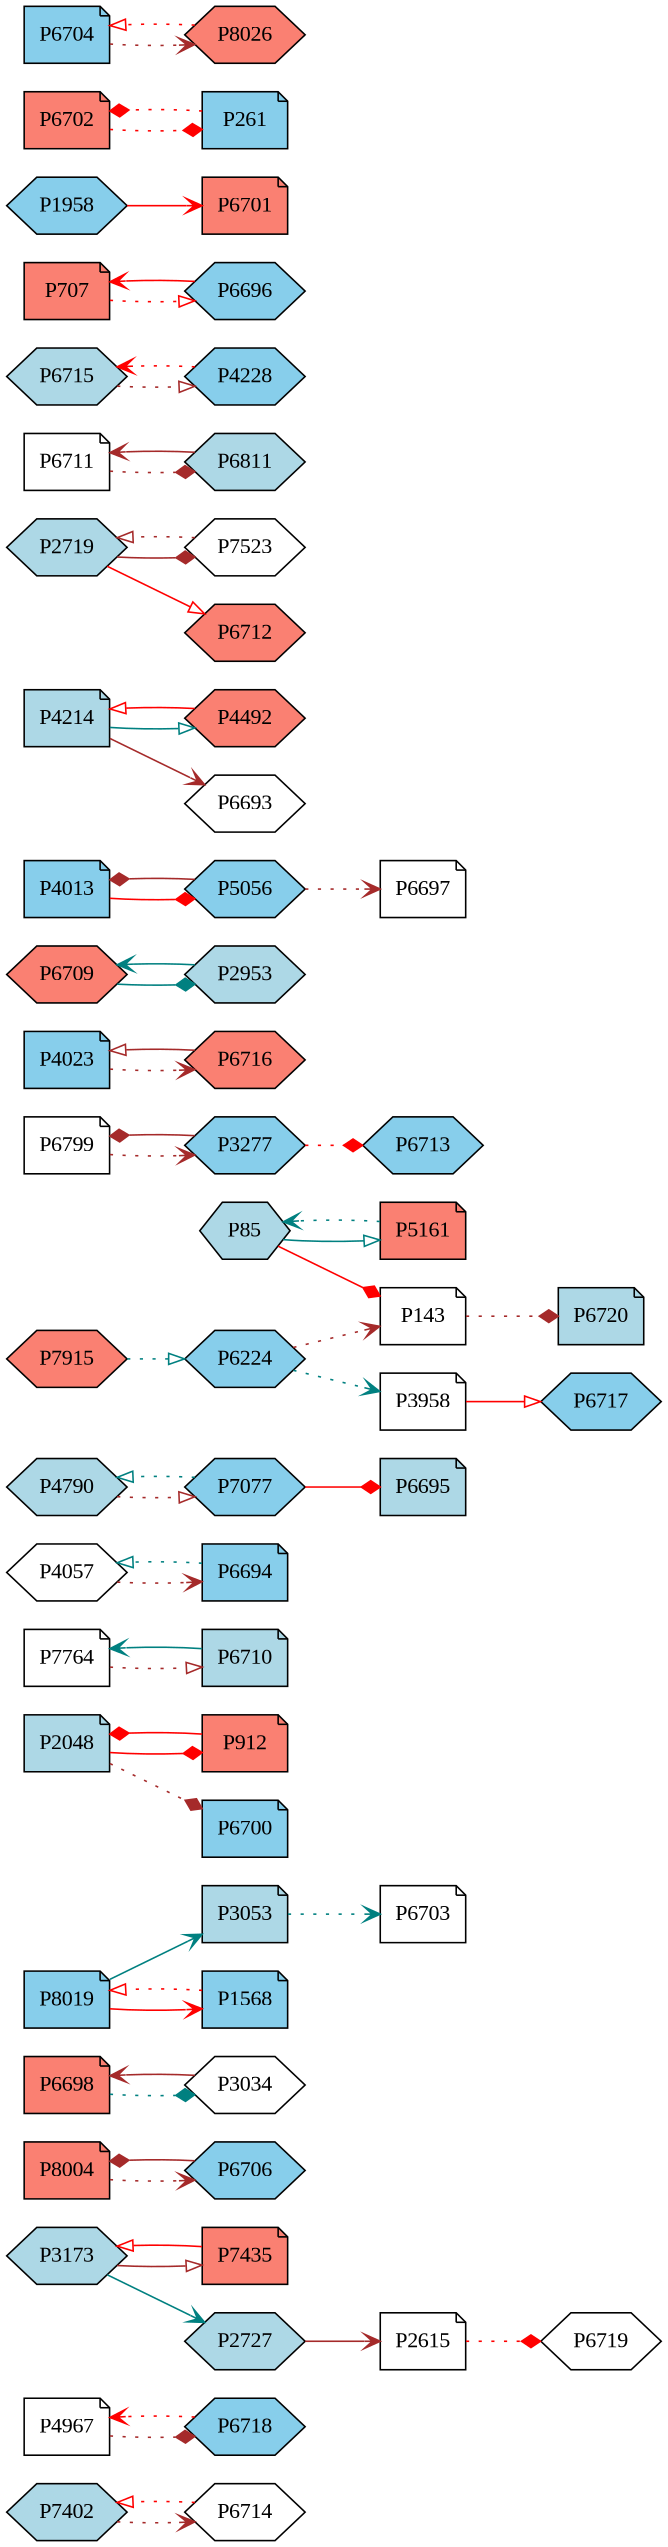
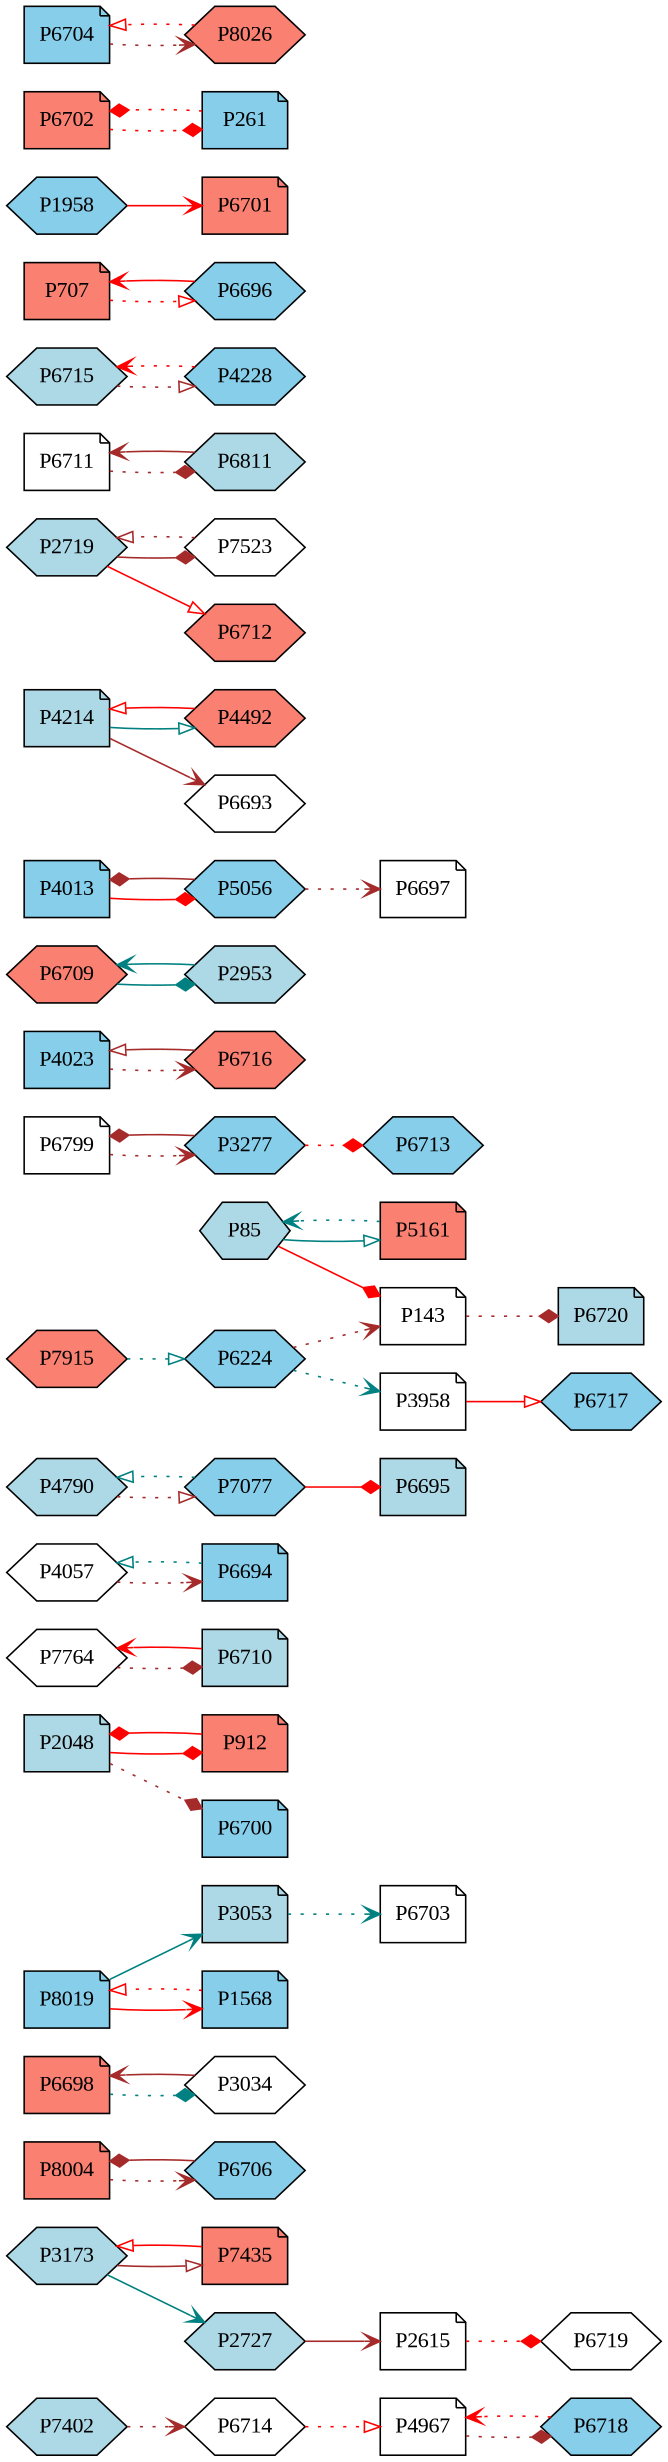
(164, 1647) -> (168, 1647)
(67, 1658) -> (67, 1658)
(148, 1669) -> (150, 1669)
(164, 2501) -> (335, 2427)
